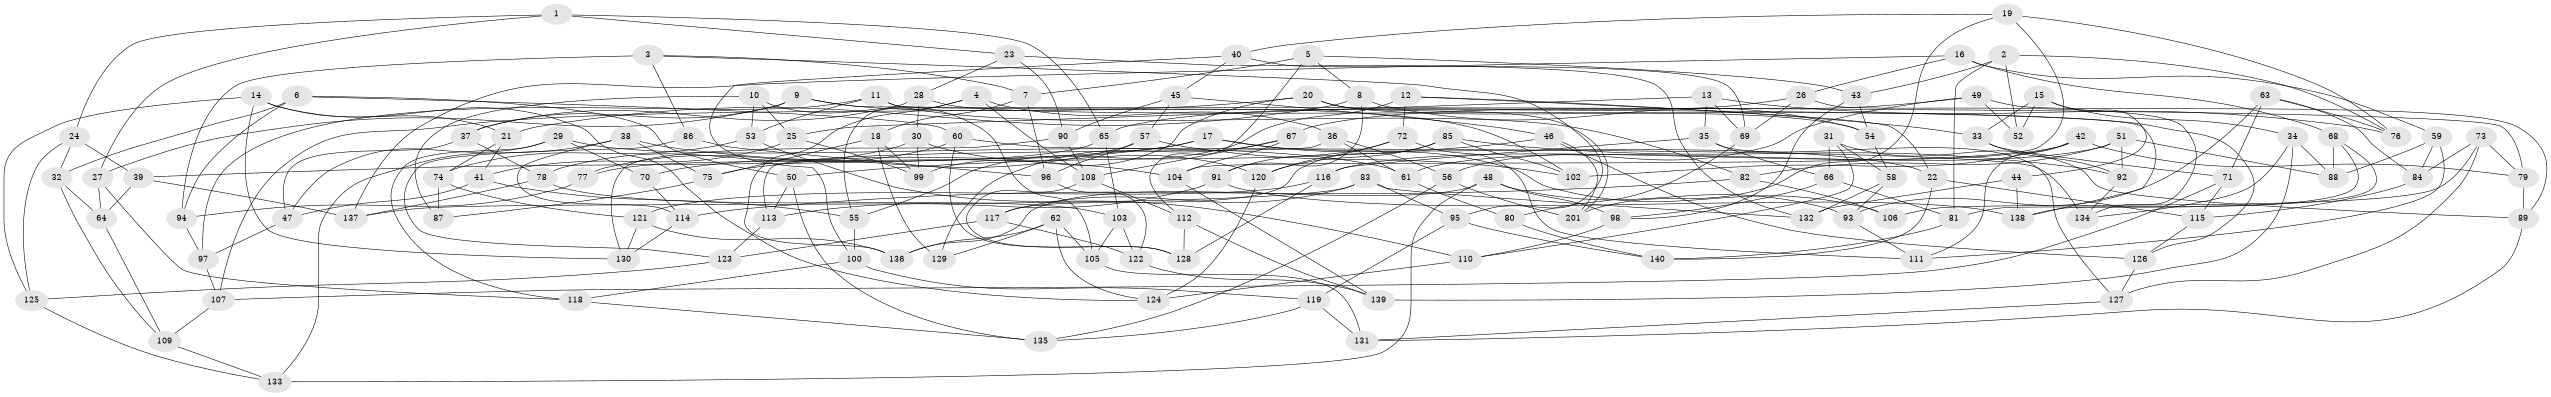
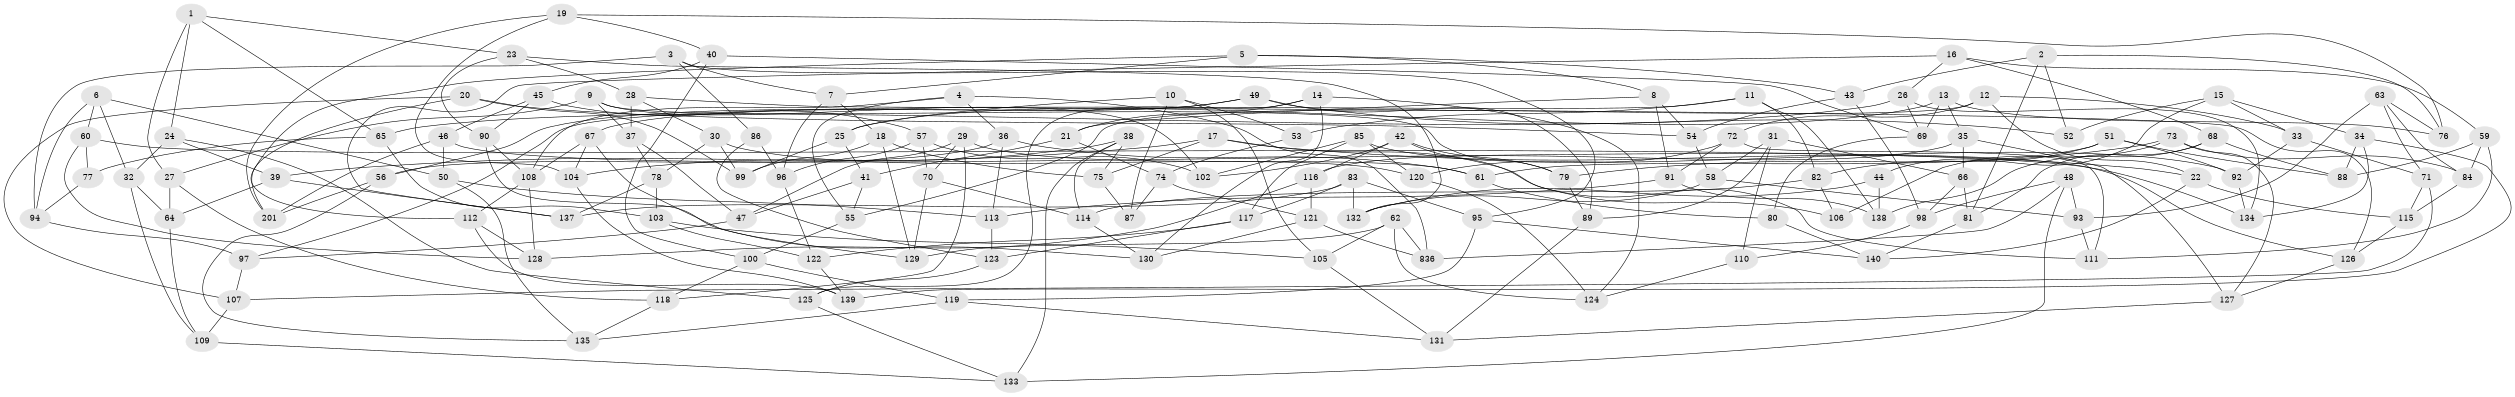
(1175, 205) -> none
none -> (920, 219)
(897, 260) -> (1428, 260)
